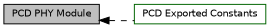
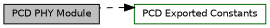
(122, 21) -> (112, 8)
